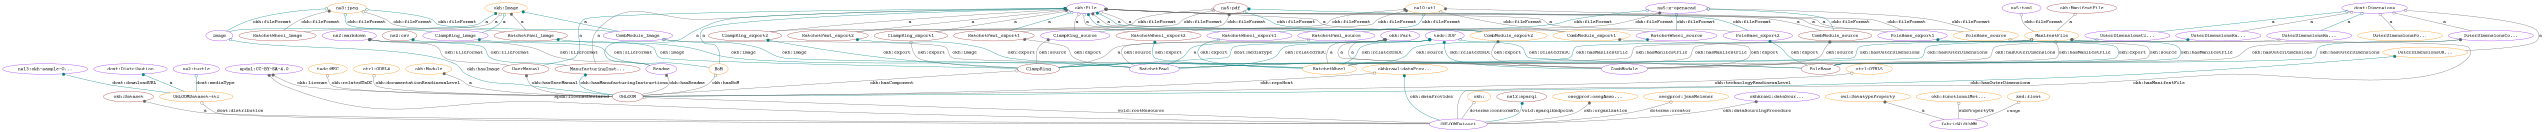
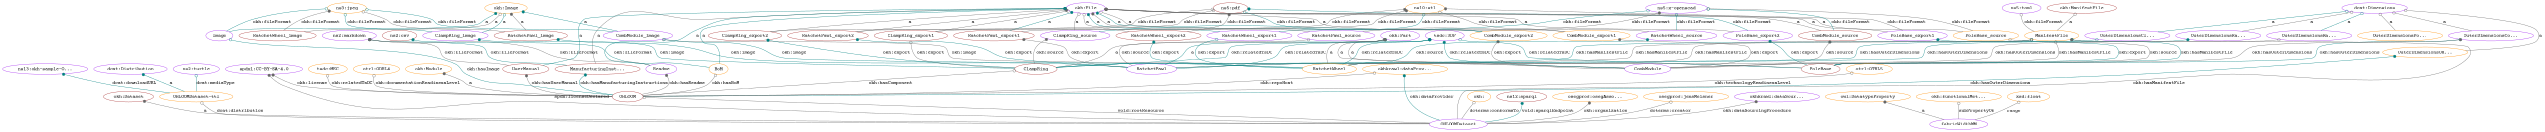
(1040, 22) -> (1040, 22)
(1253, 52) -> (1252, 52)
